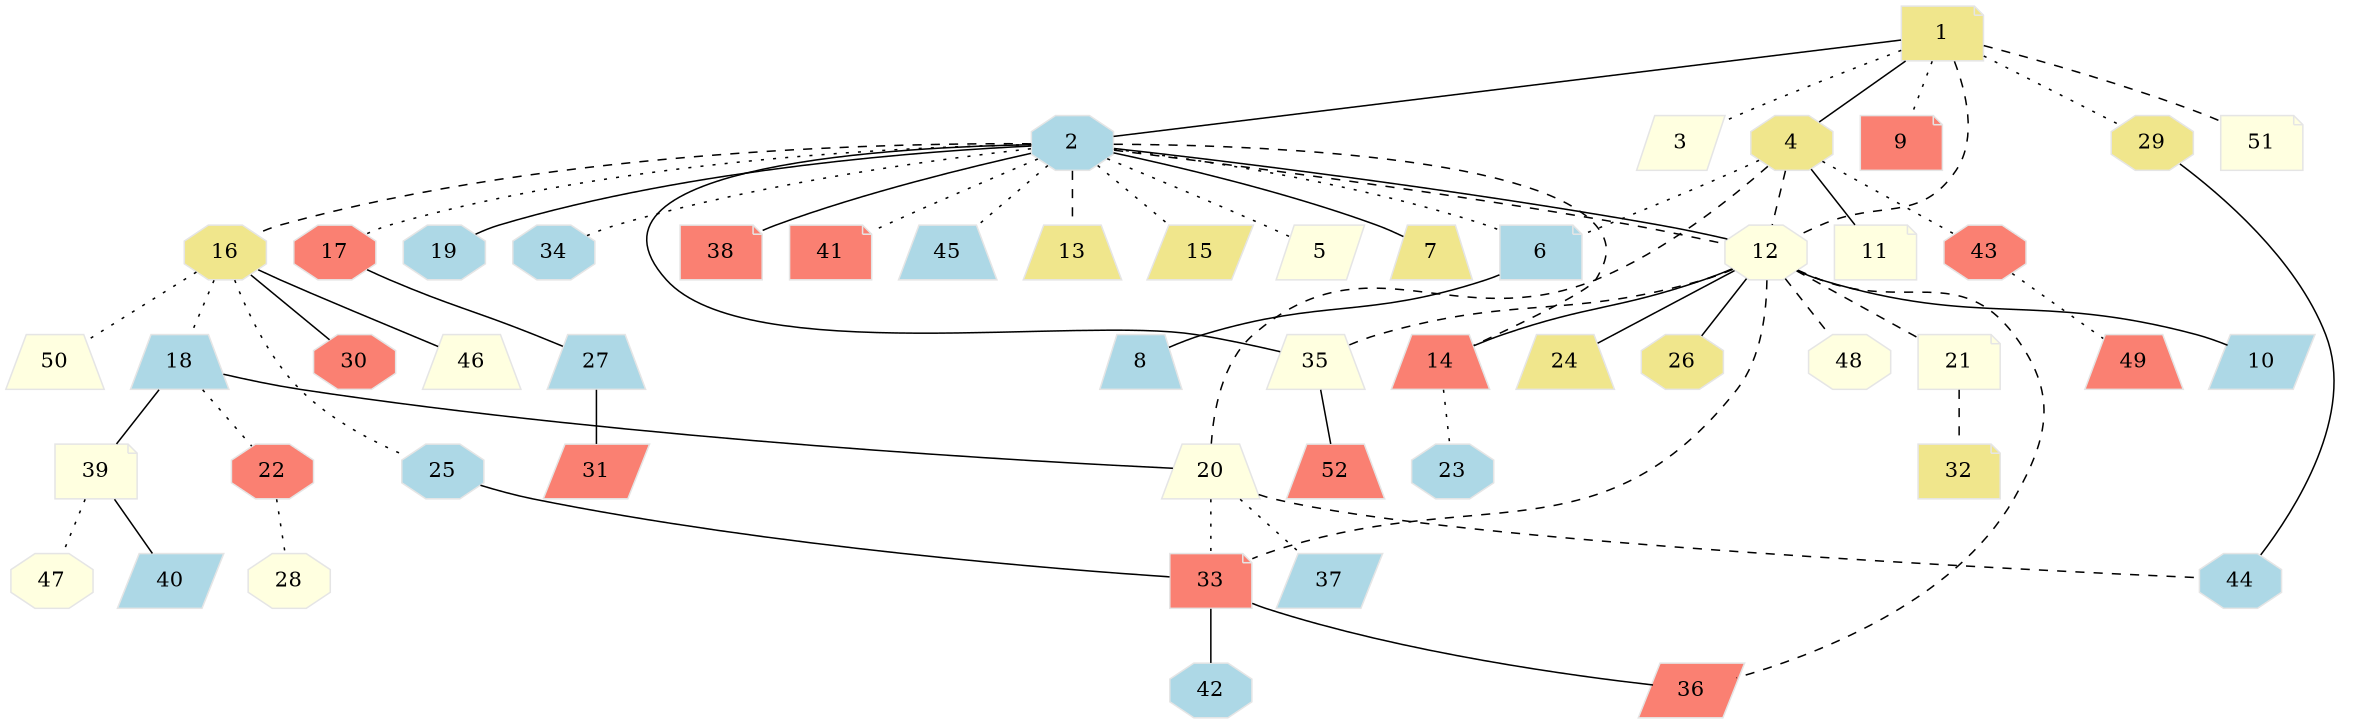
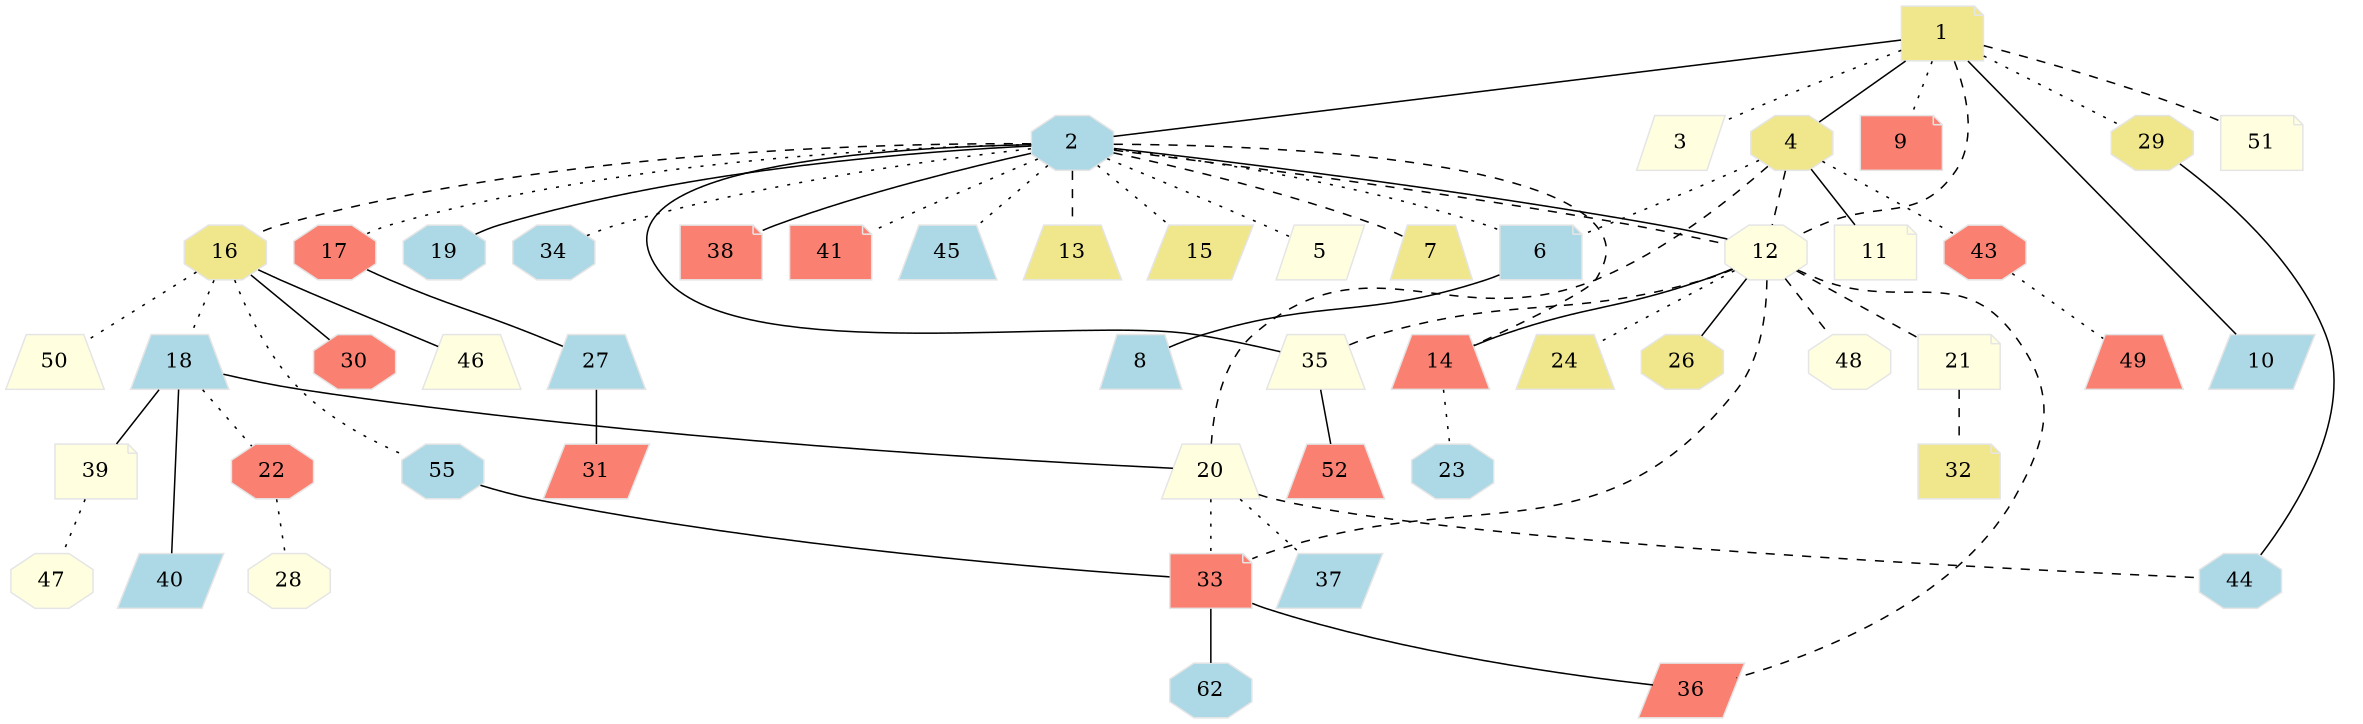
(1260, 189) -> (1260, 189)
(1666, 307) -> (1666, 307)
(2012, 309) -> (2102, 198)
(443, 471) -> (443, 471)
(133, 526) -> (175, 471)
(1211, 690) -> (1211, 690)
